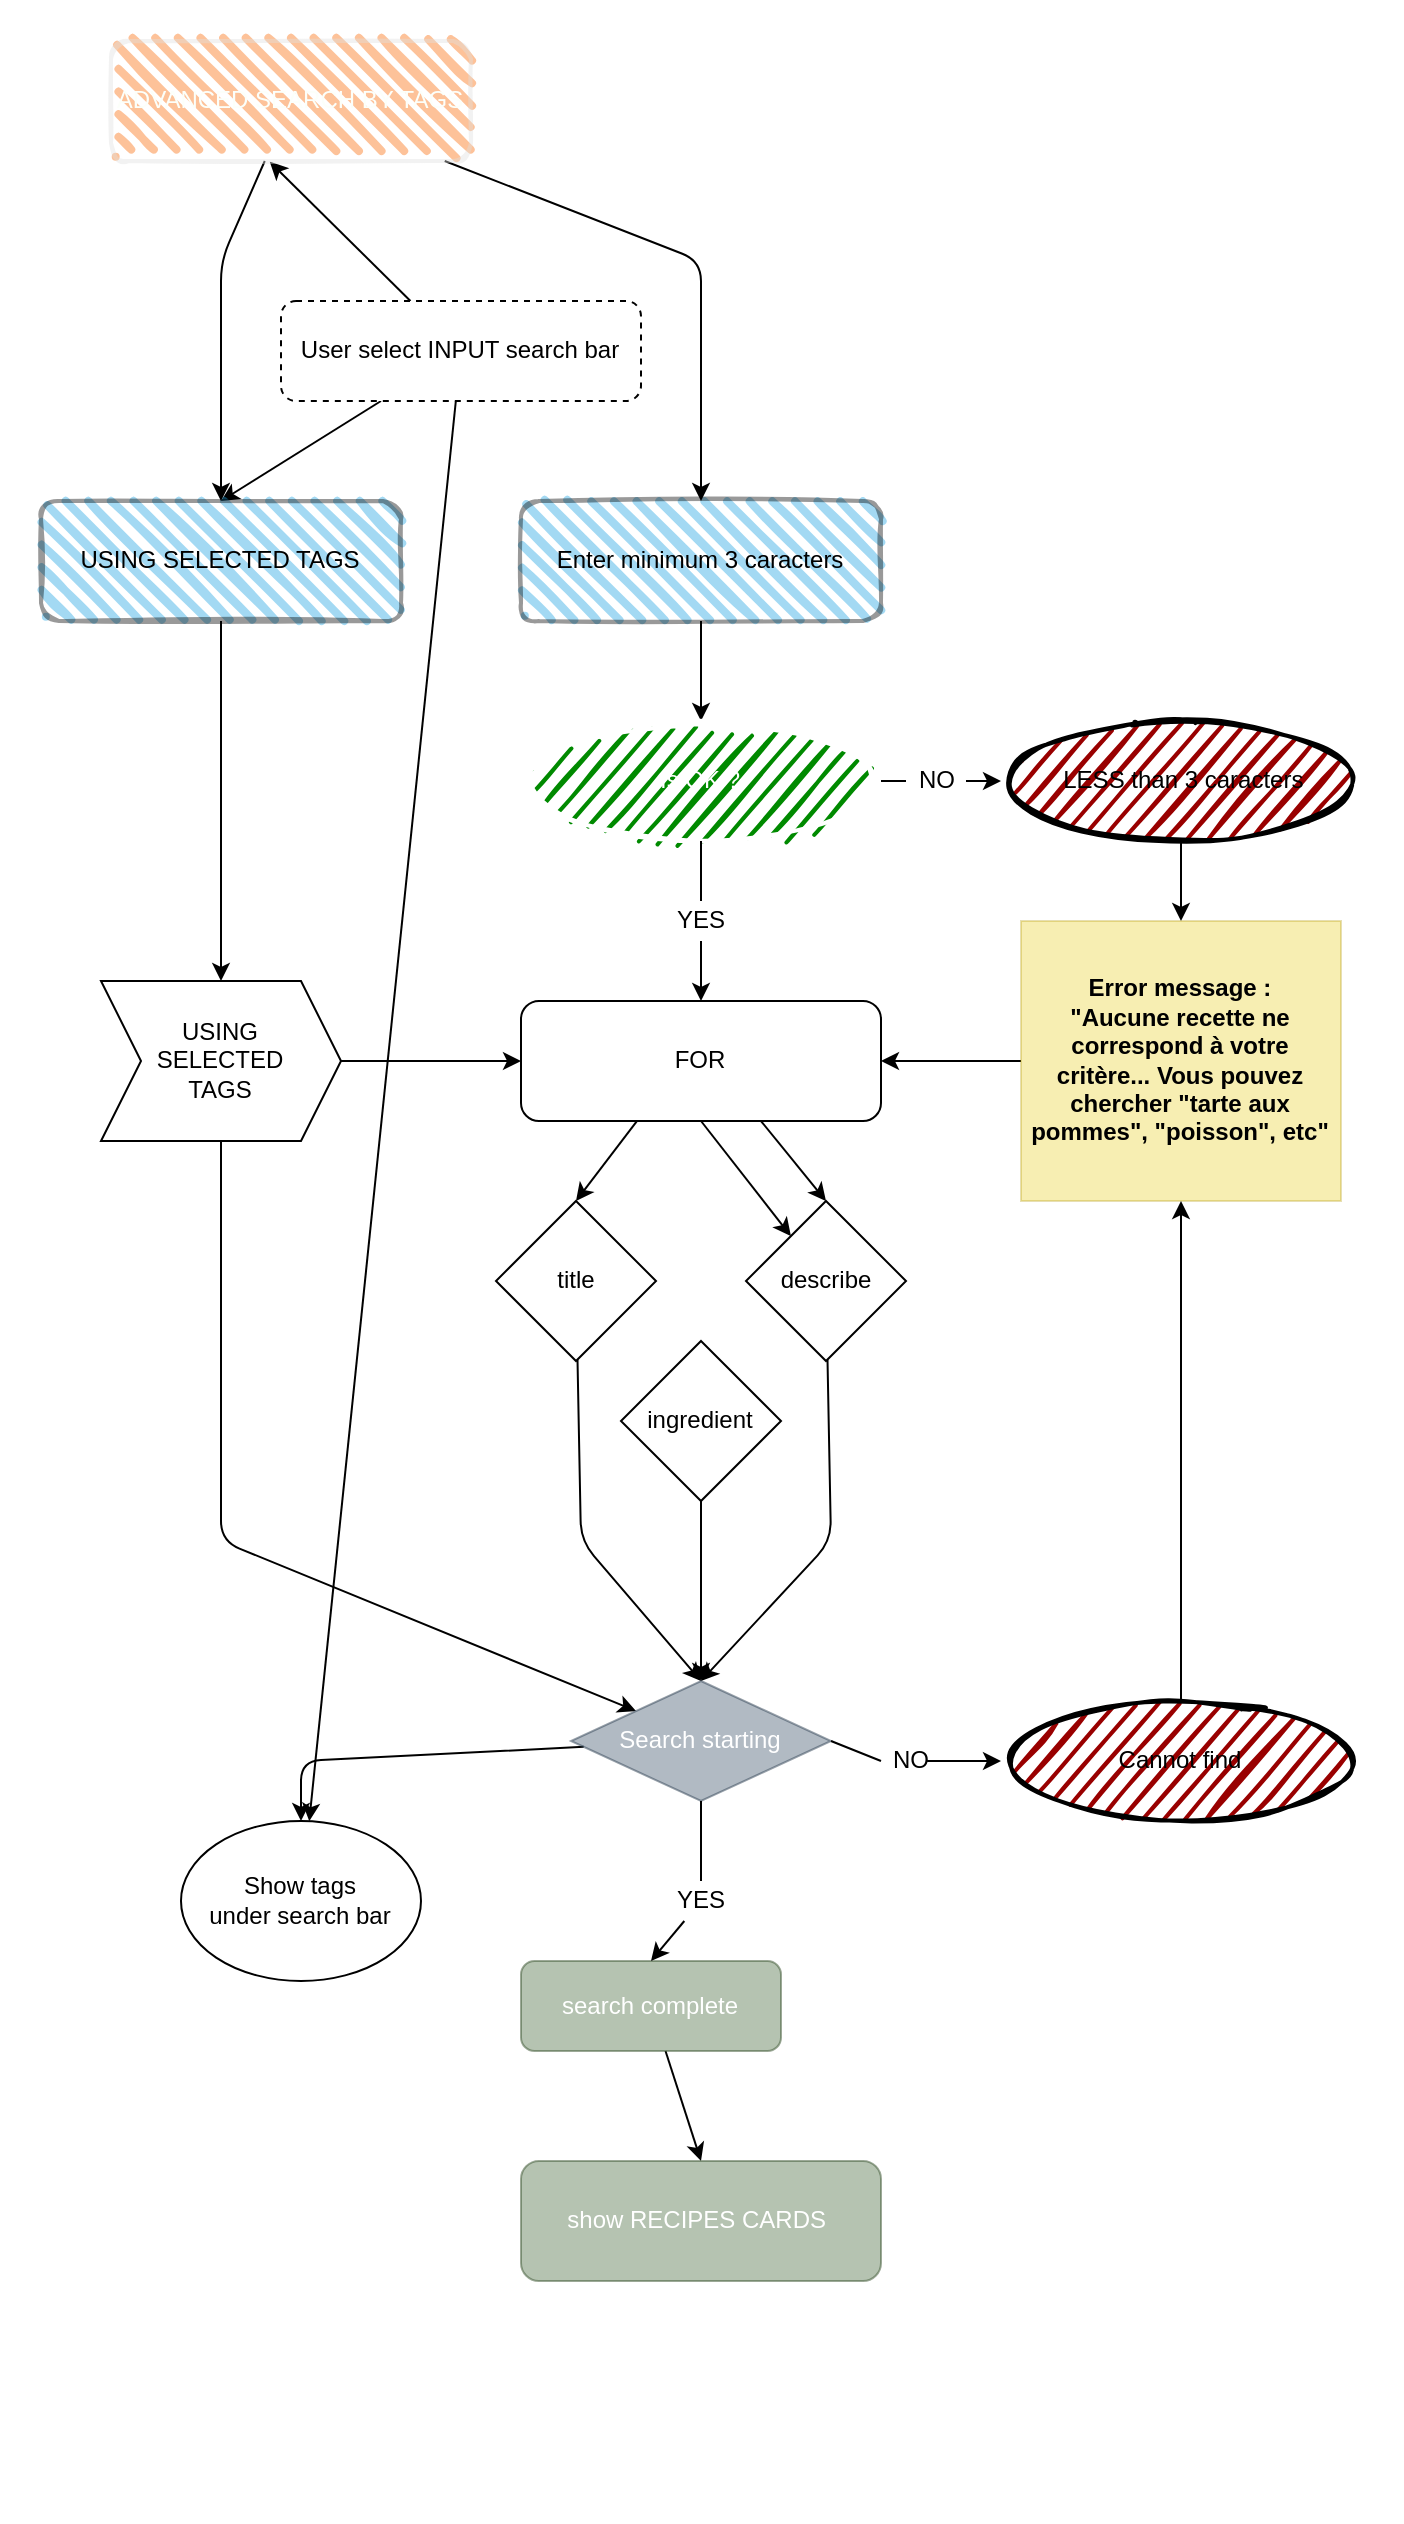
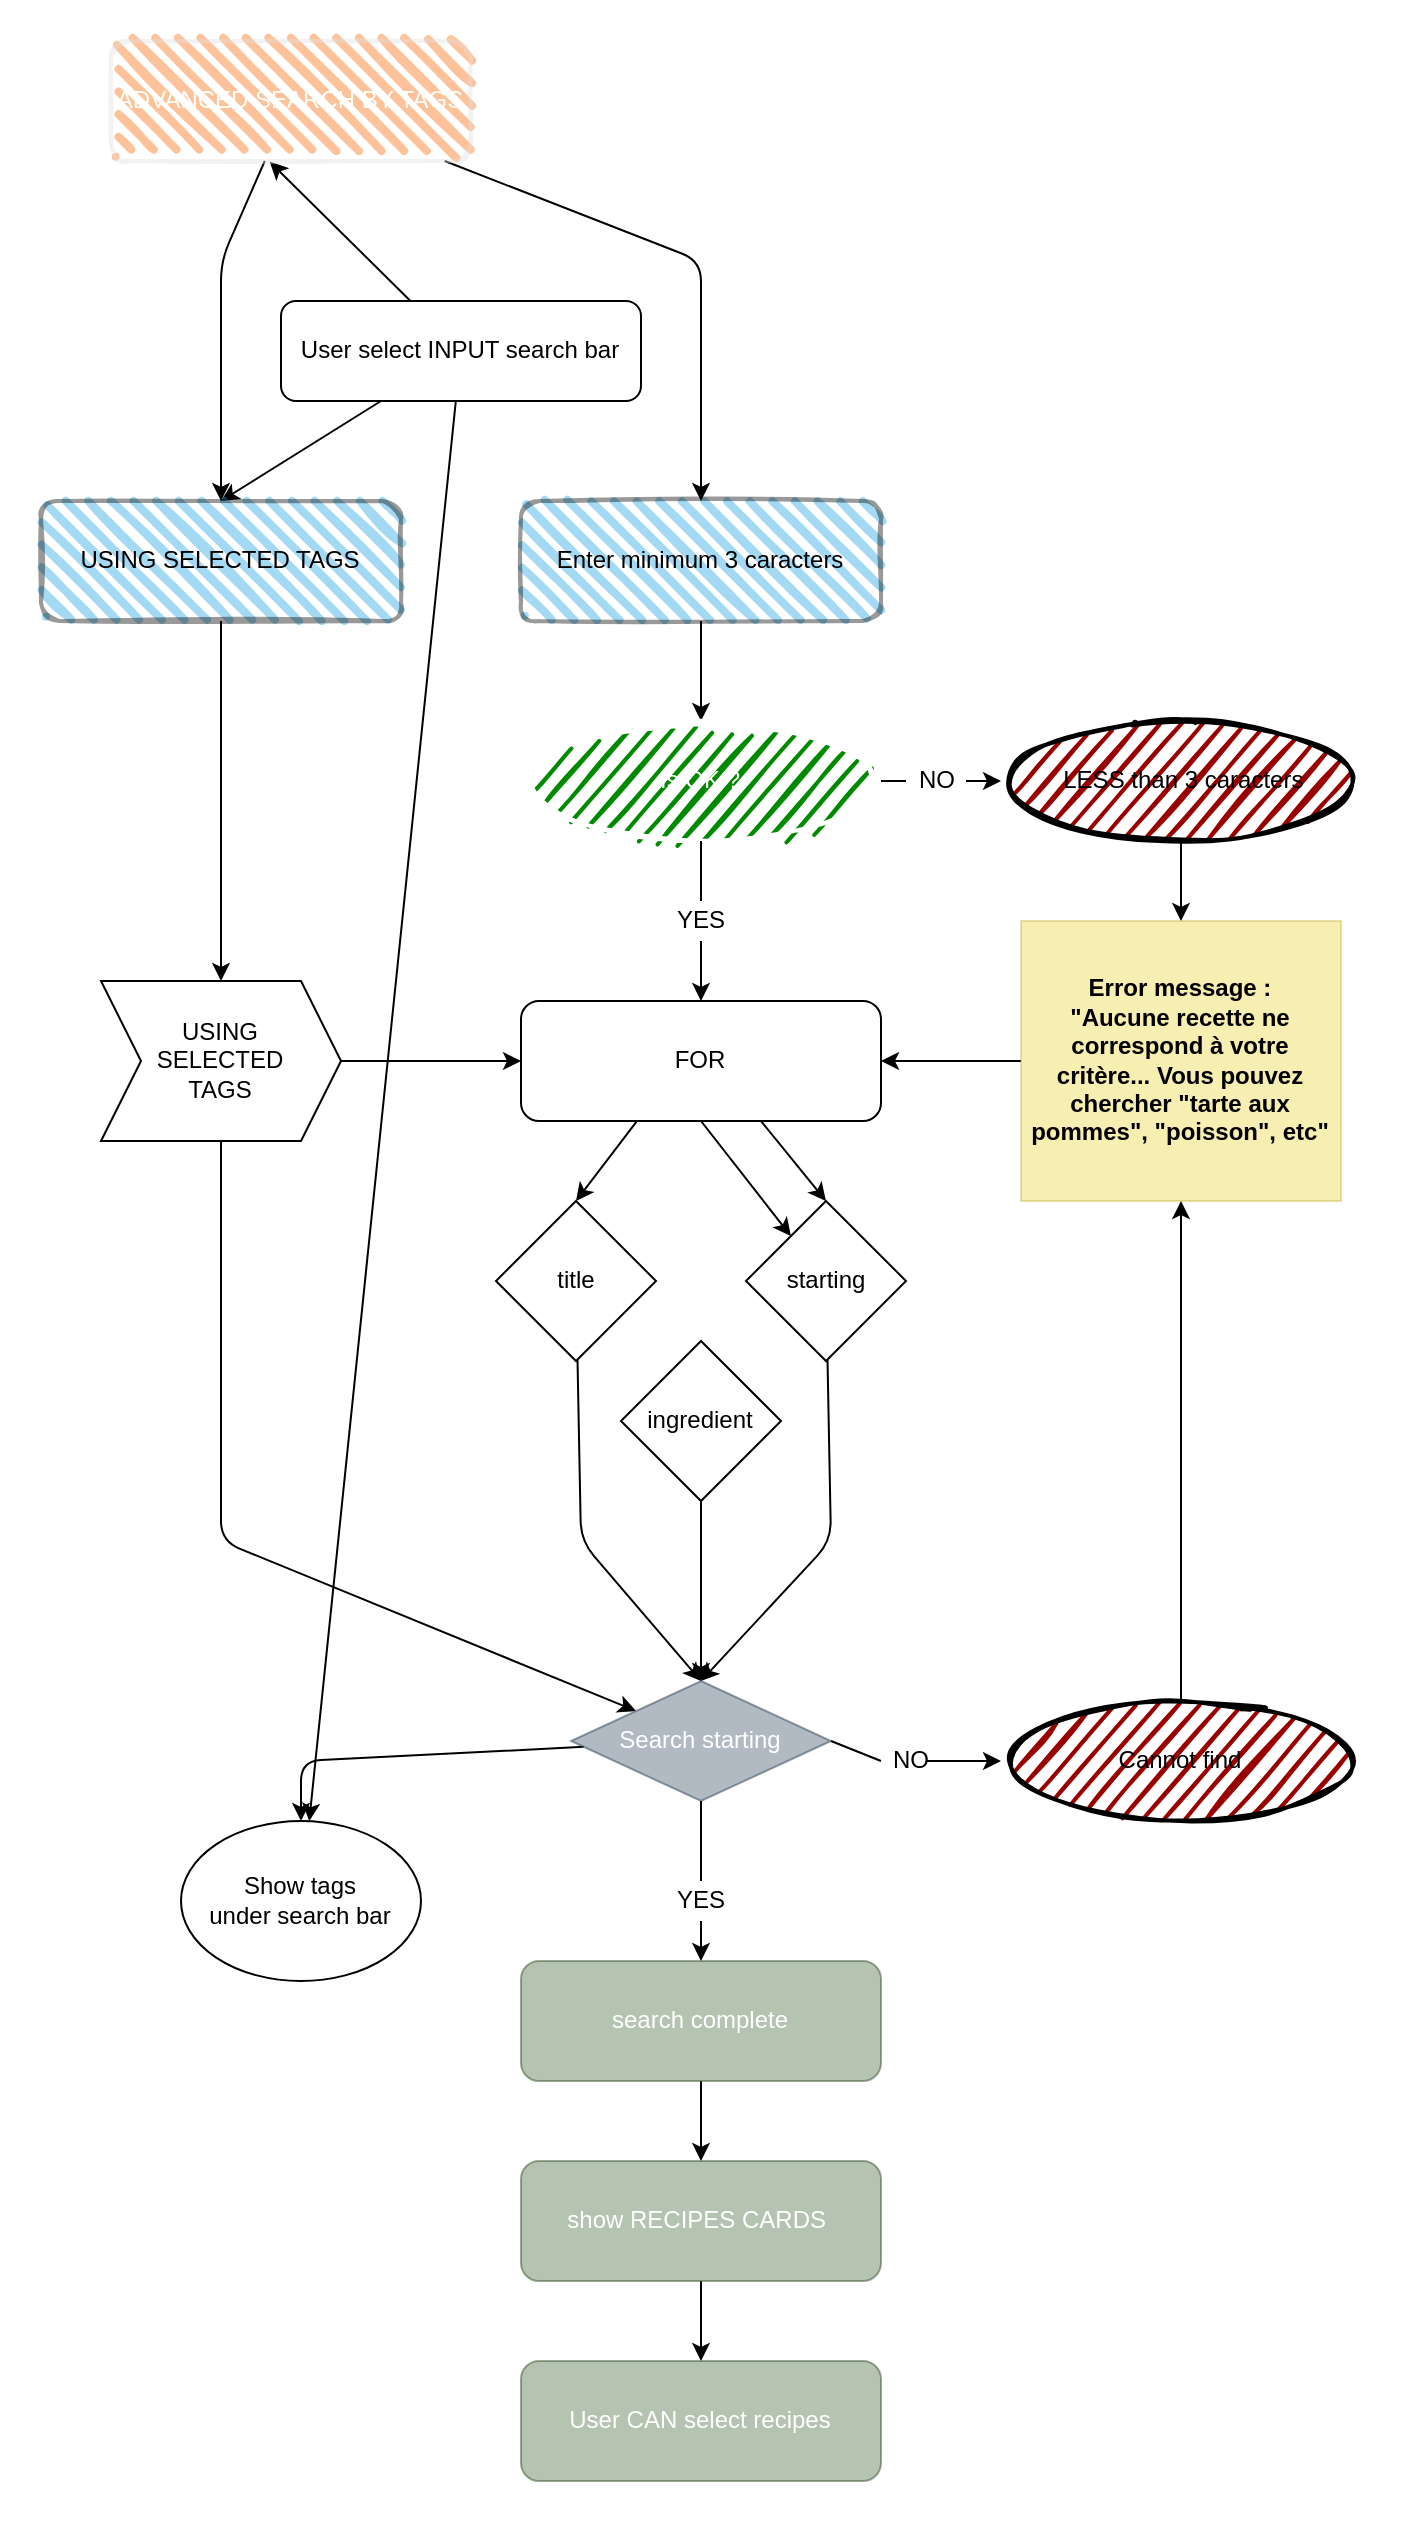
(461, 351) -> (461, 351)
(827, 1281) -> (827, 1281)
(651, 2006) -> (701, 2021)
none -> (701, 2314)
none -> (701, 2421)
